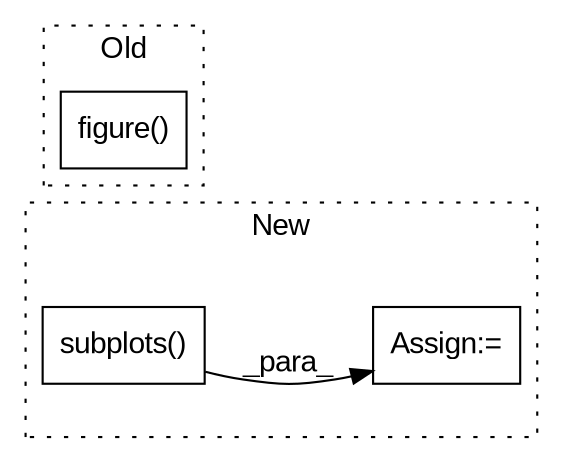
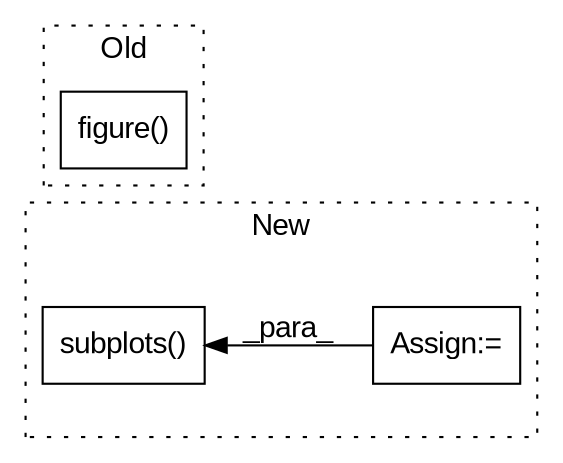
(278, 384) -> (300, 345)
